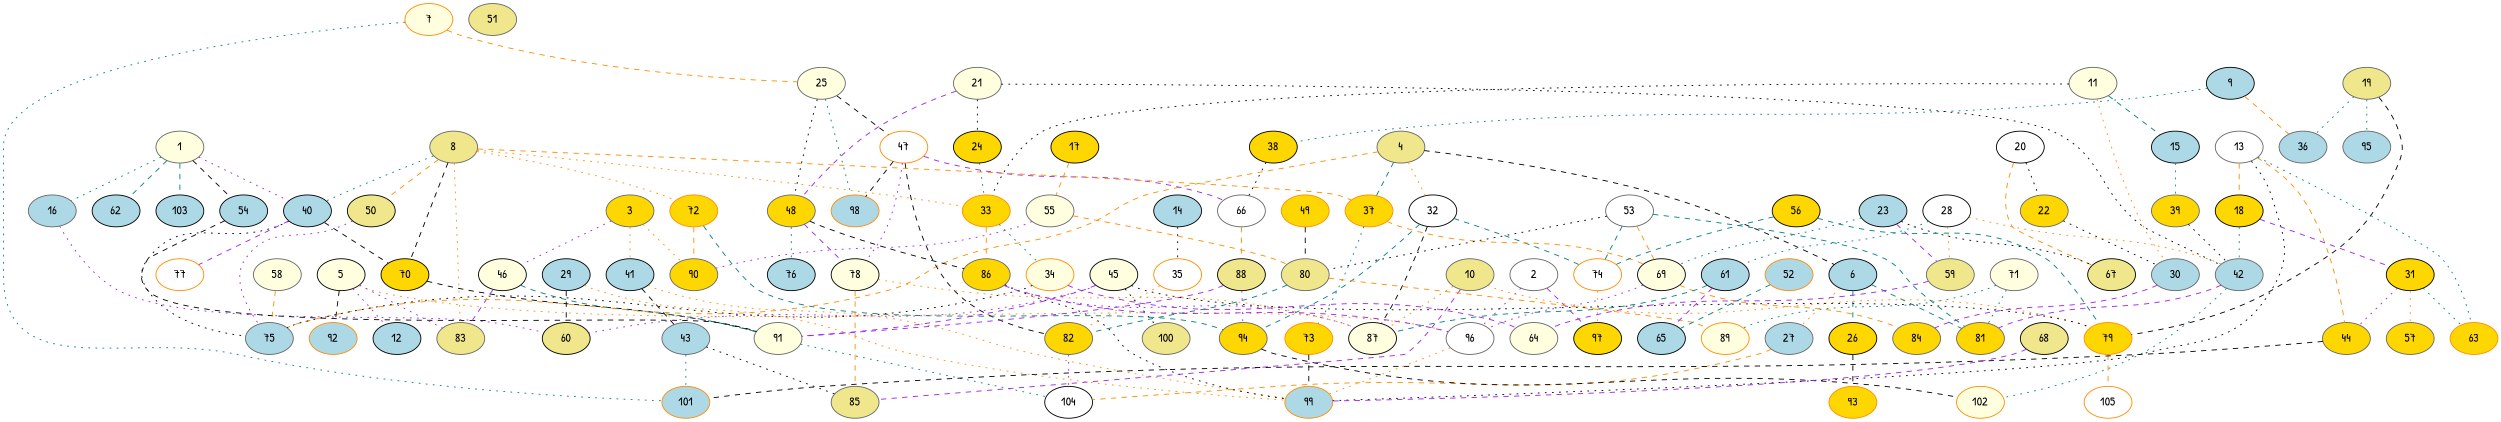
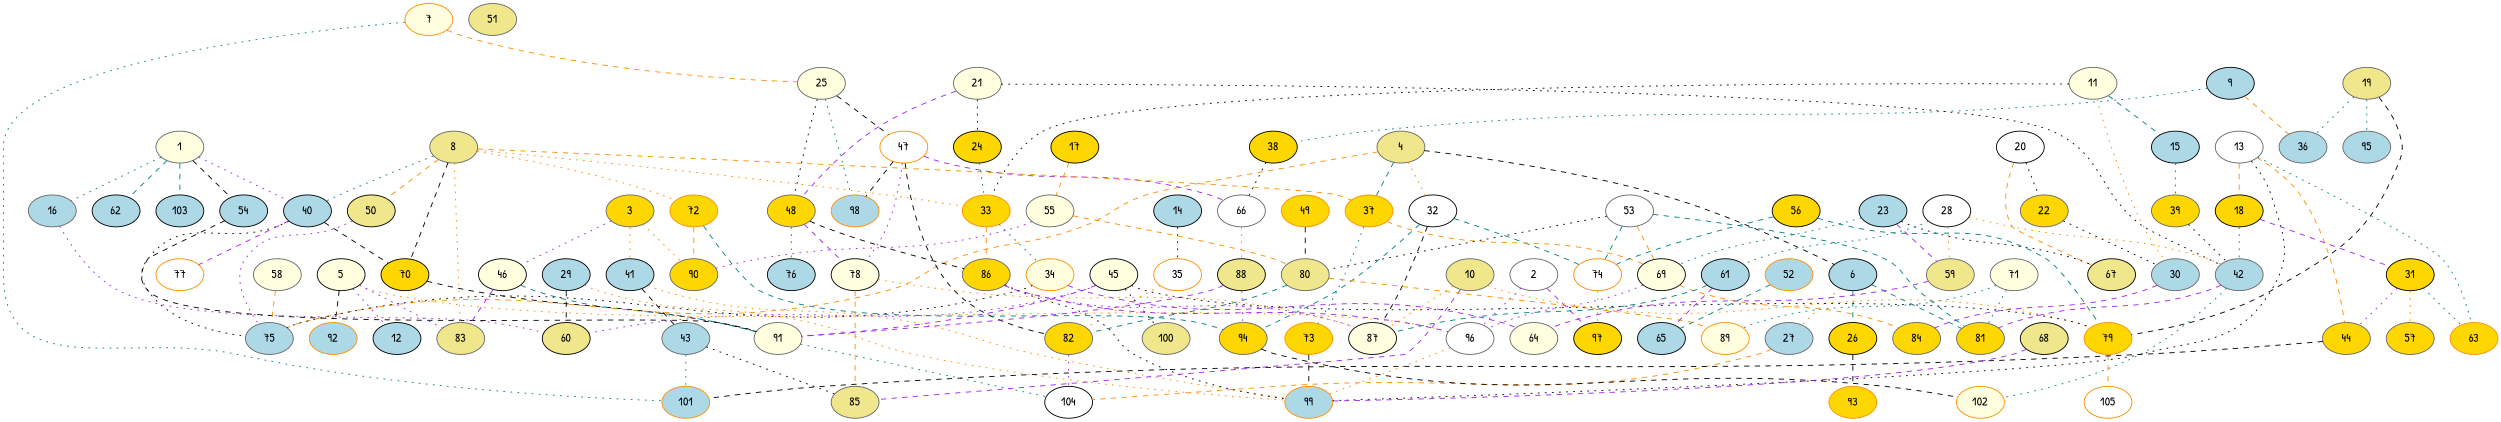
(1241, 243) -> (1241, 243)
